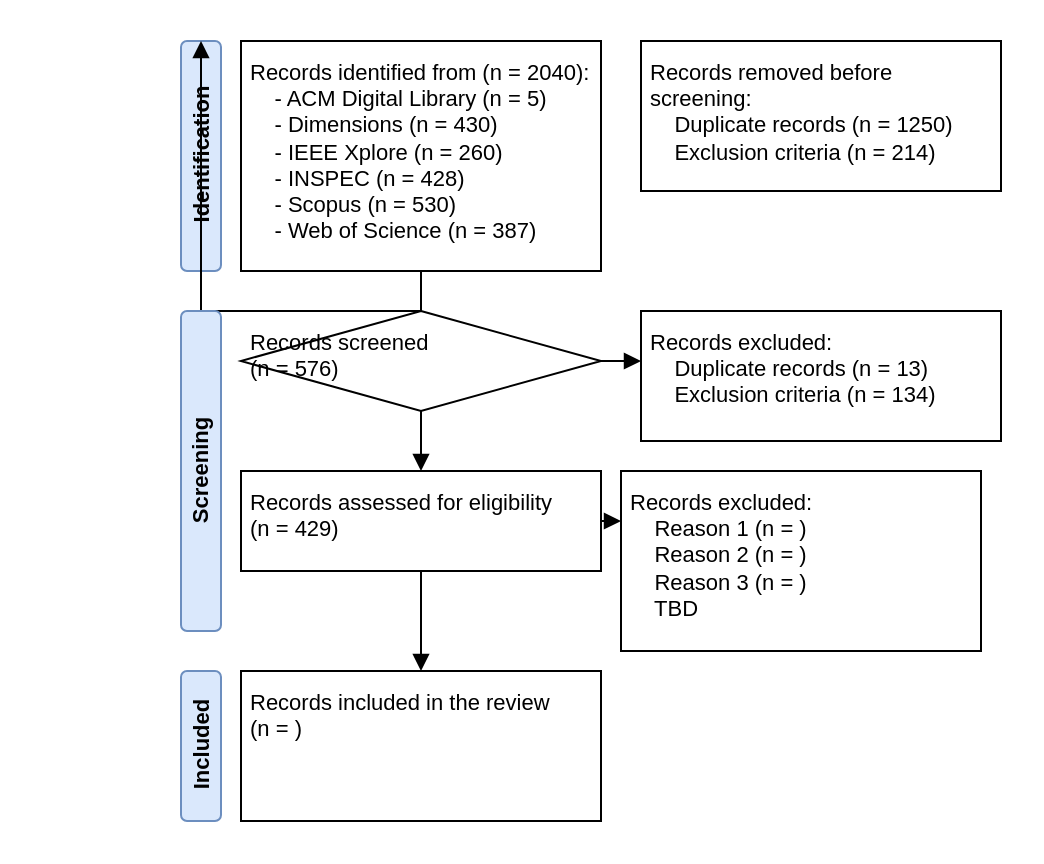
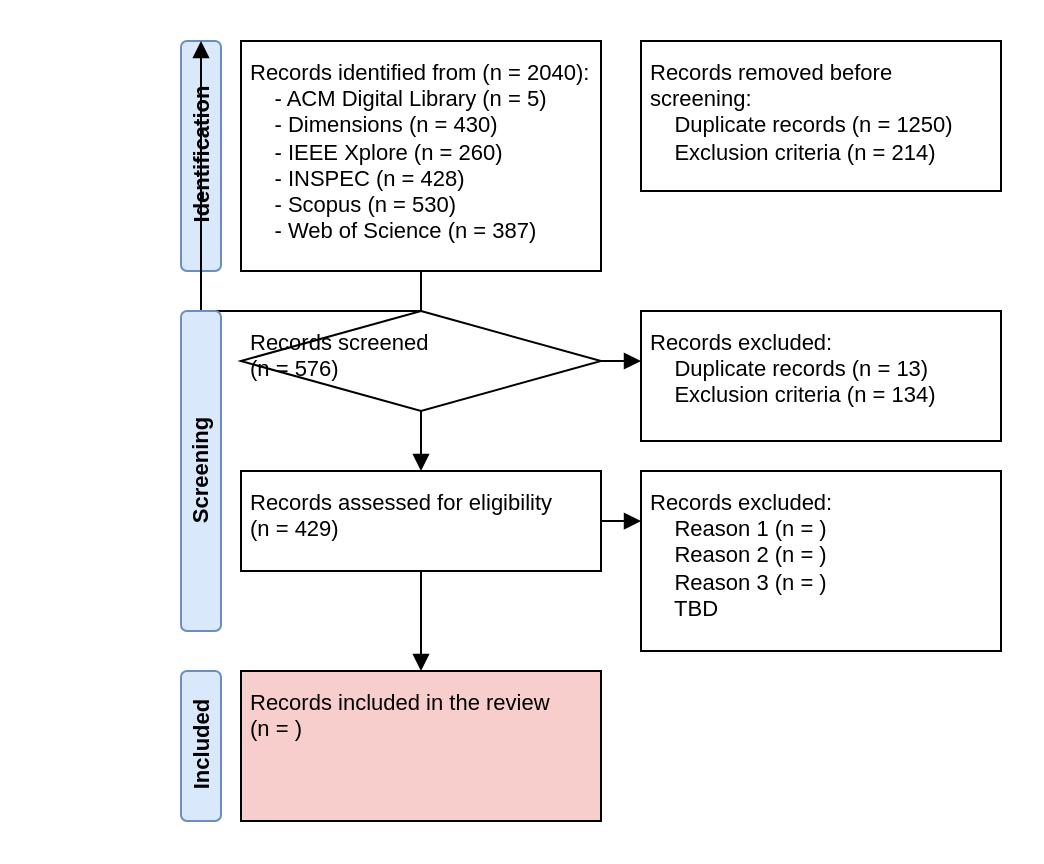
(801, 561) -> (821, 561)
(421, 746) -> (421, 746)
